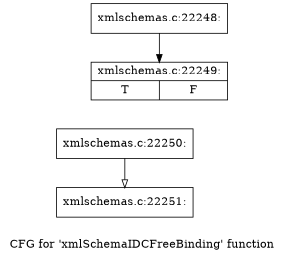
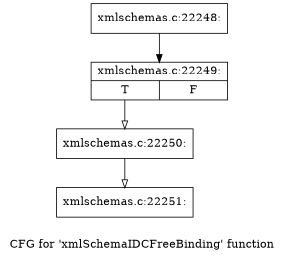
none -> (125, 110)
